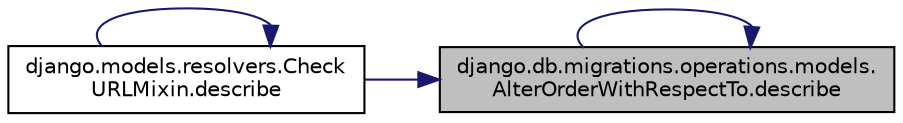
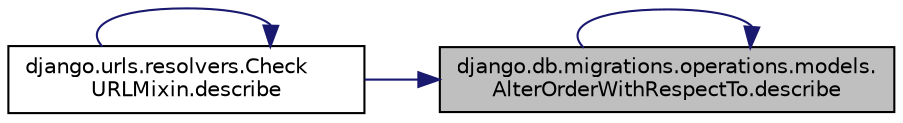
(186, 80) -> (186, 80)
